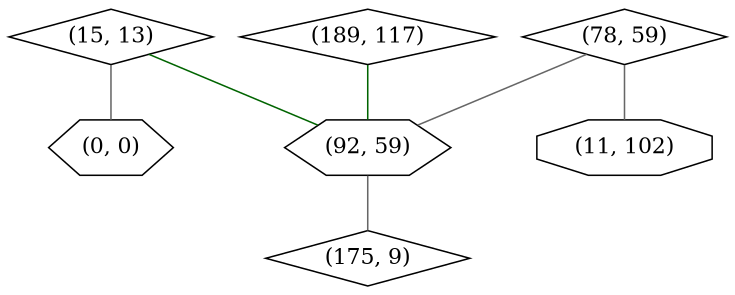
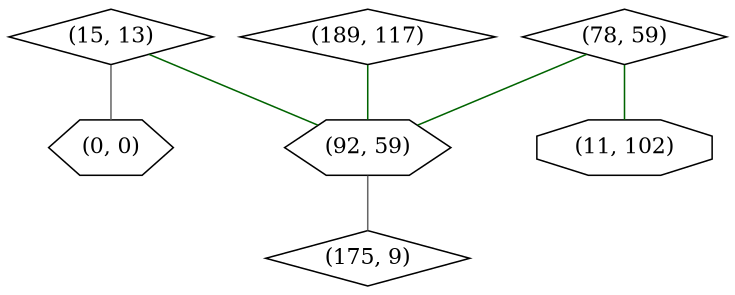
(502, 90) -> (502, 90)
(625, 92) -> (625, 92)
